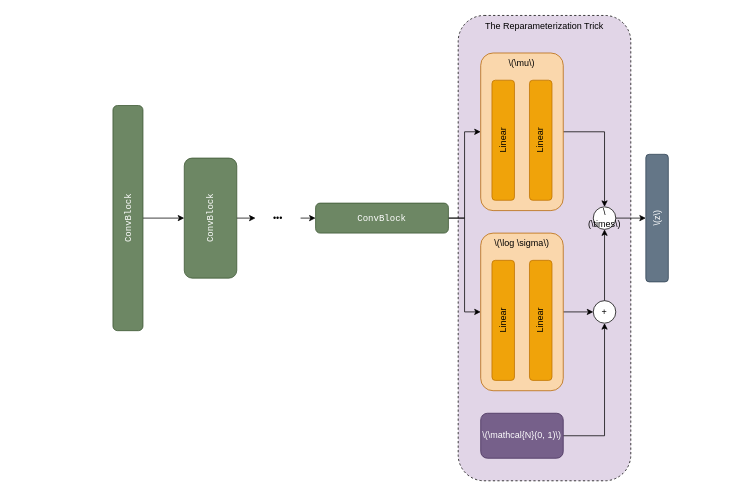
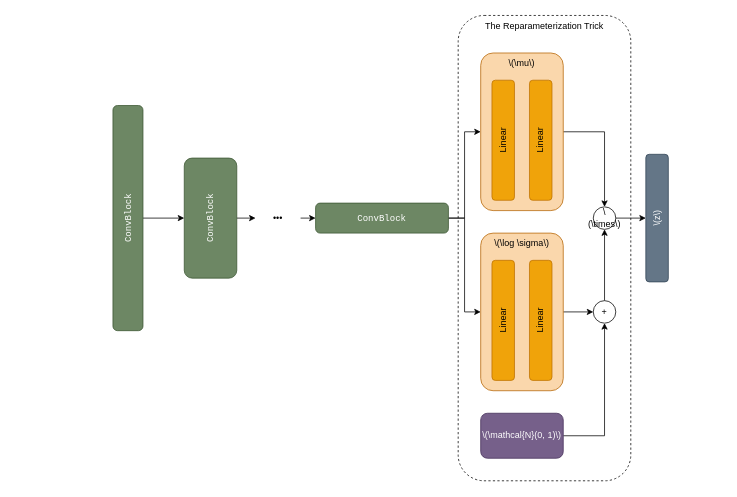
(544, 26) -> (544, 26)
